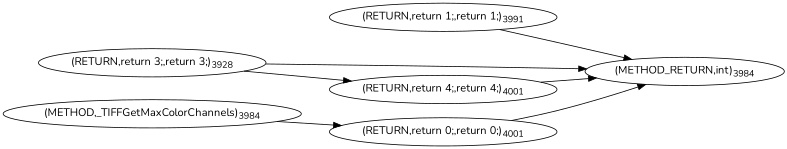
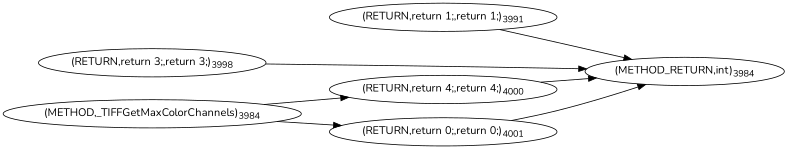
(222, 62) -> (222, 62)
(294, 76) -> (302, 101)
(513, 88) -> (513, 88)
